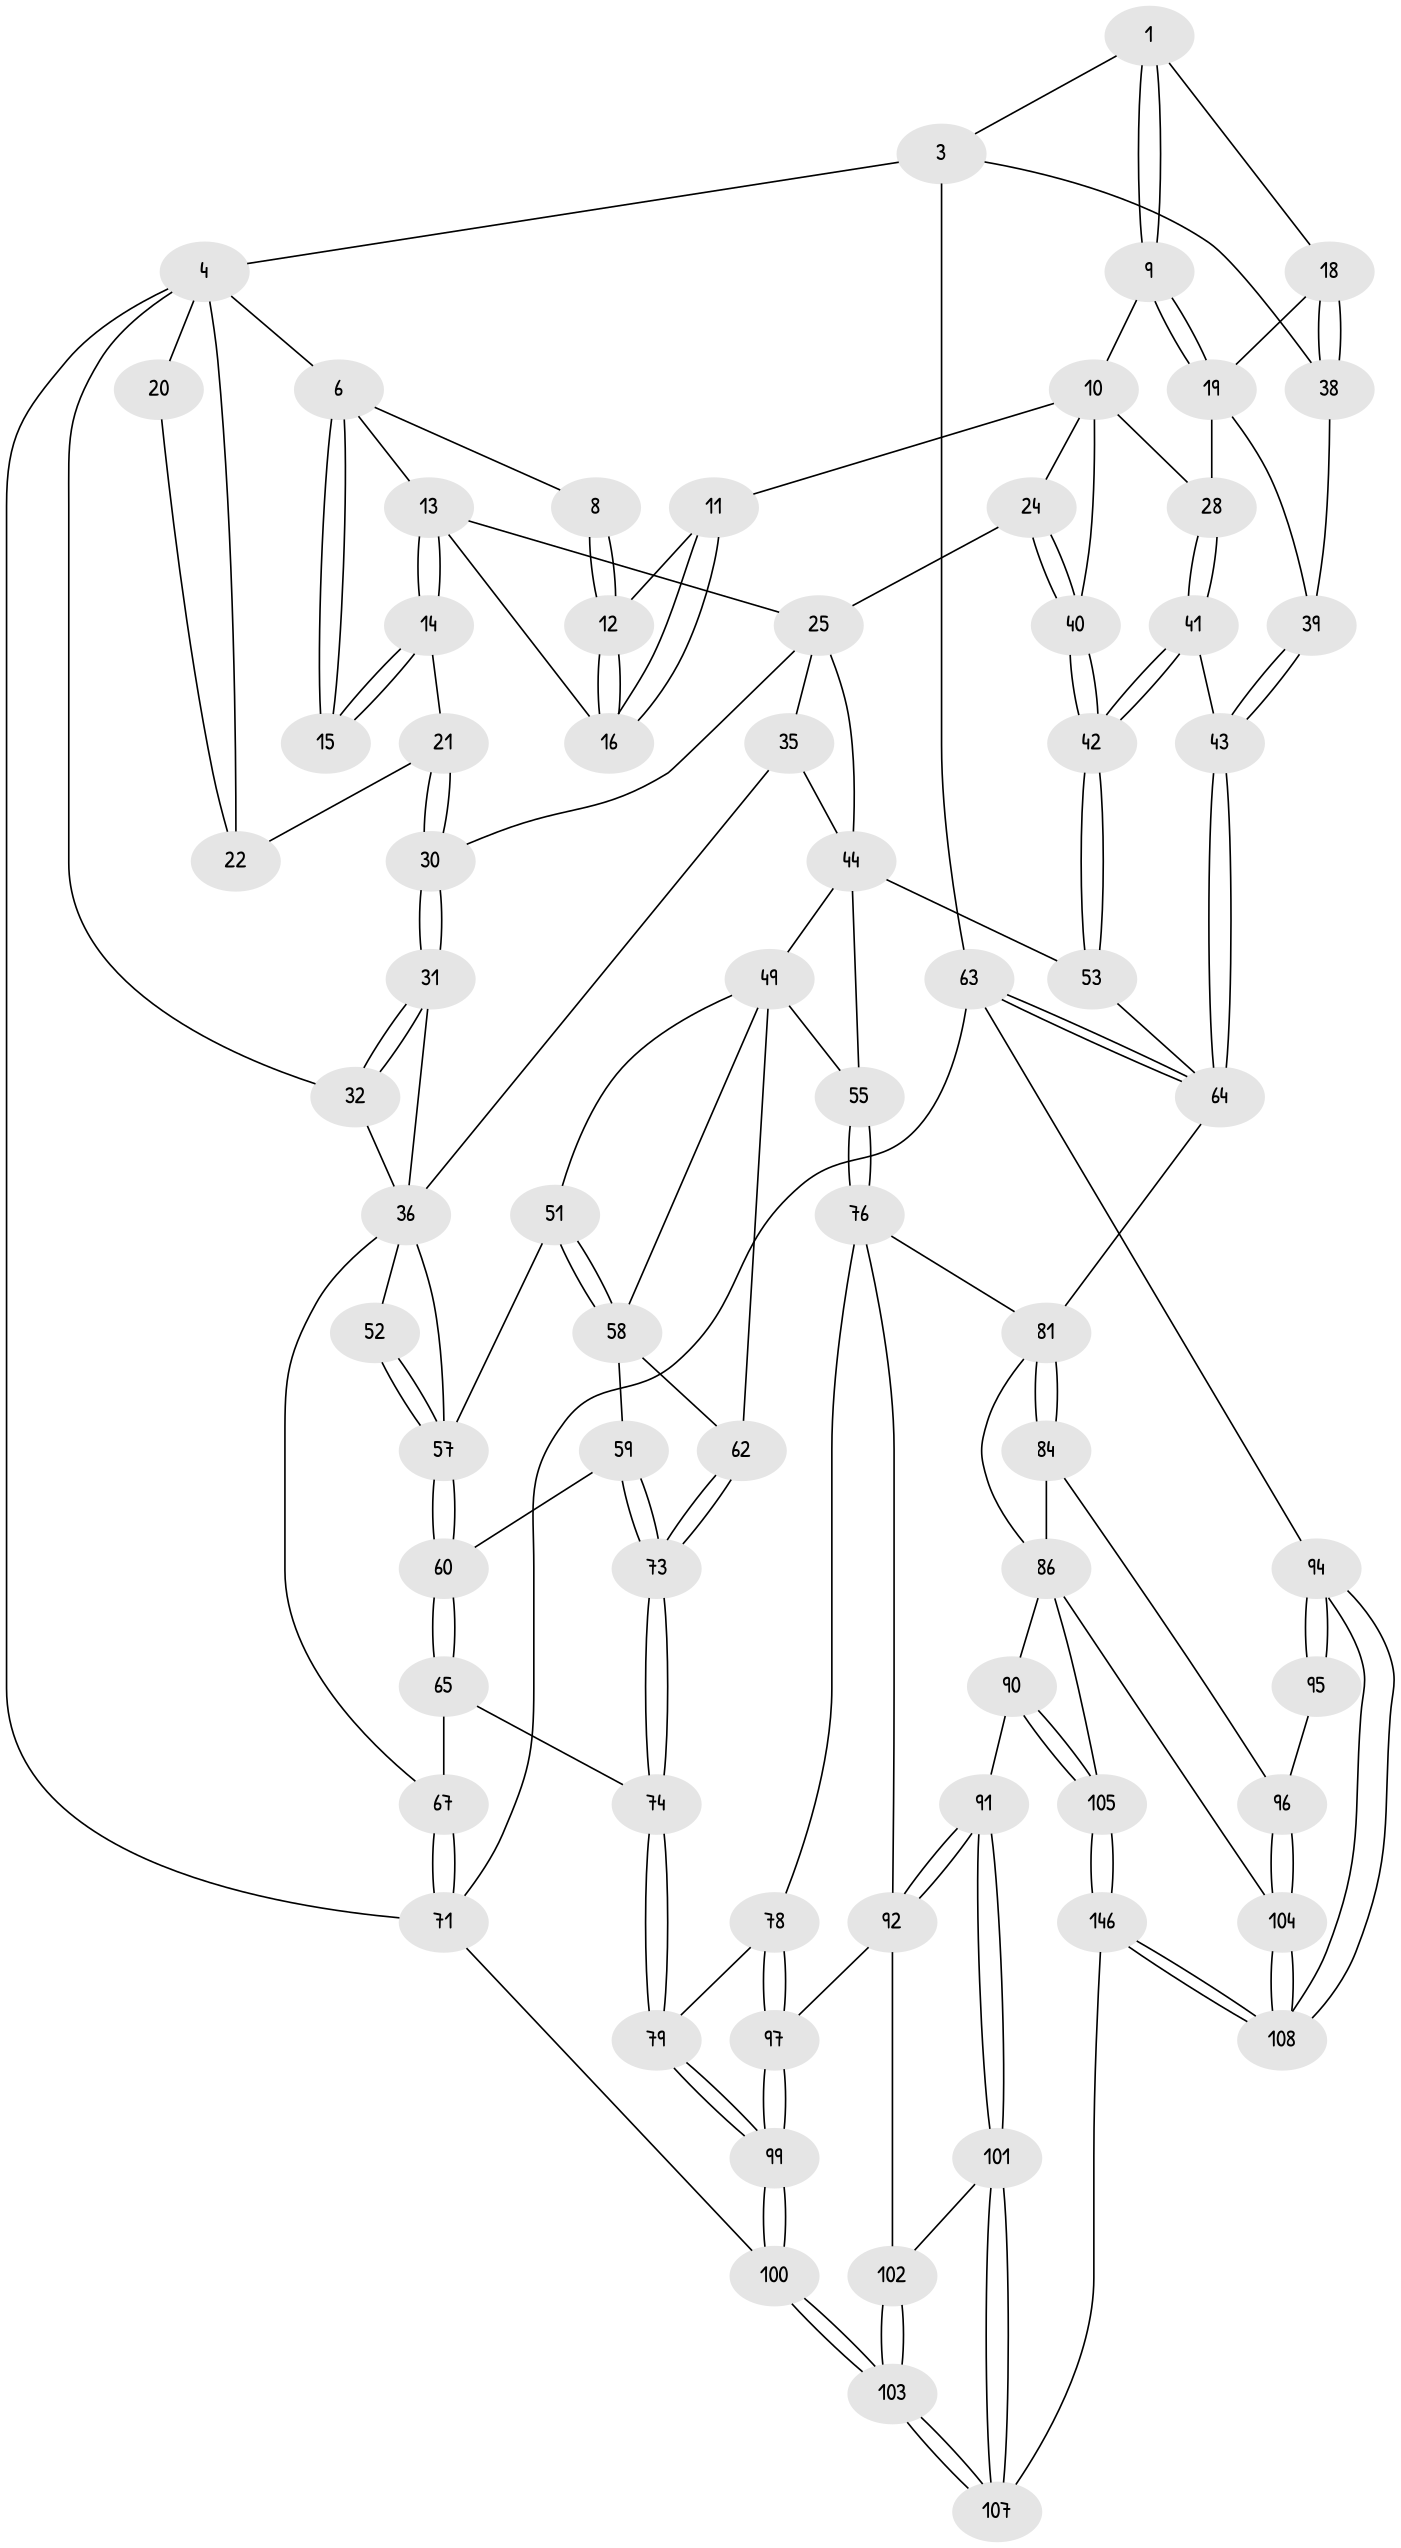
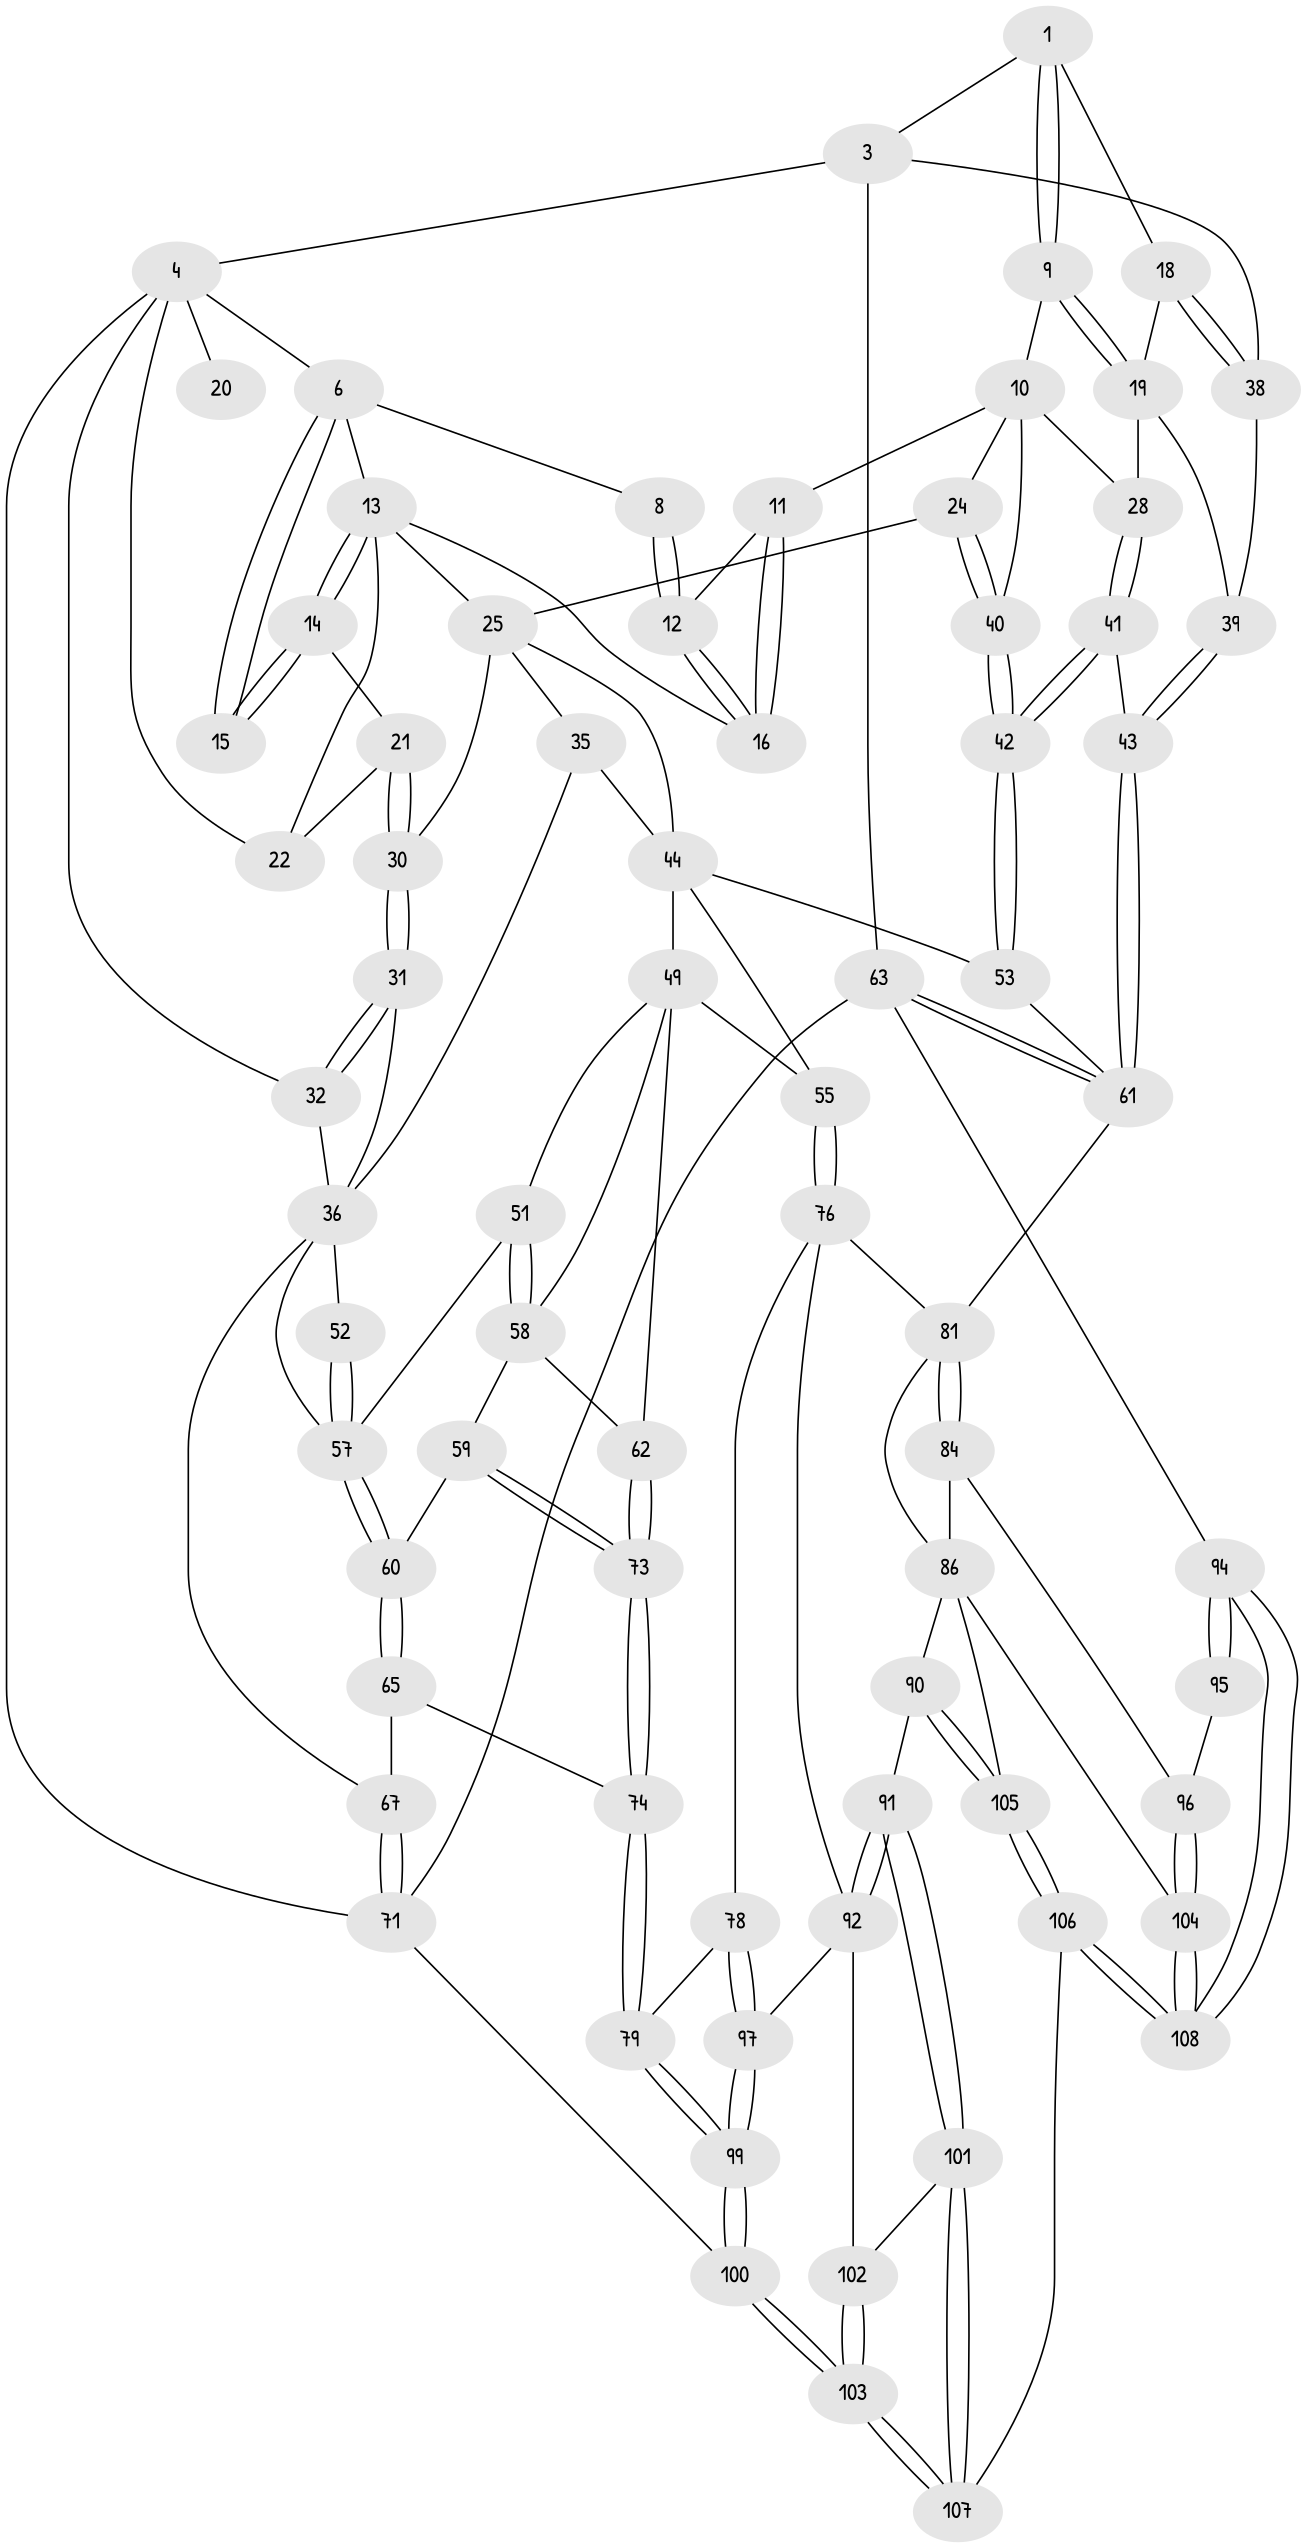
(188, 627) -> (352, 697)
(1220, 1097) -> (1128, 1097)
(1102, 1922) -> (1063, 1922)
